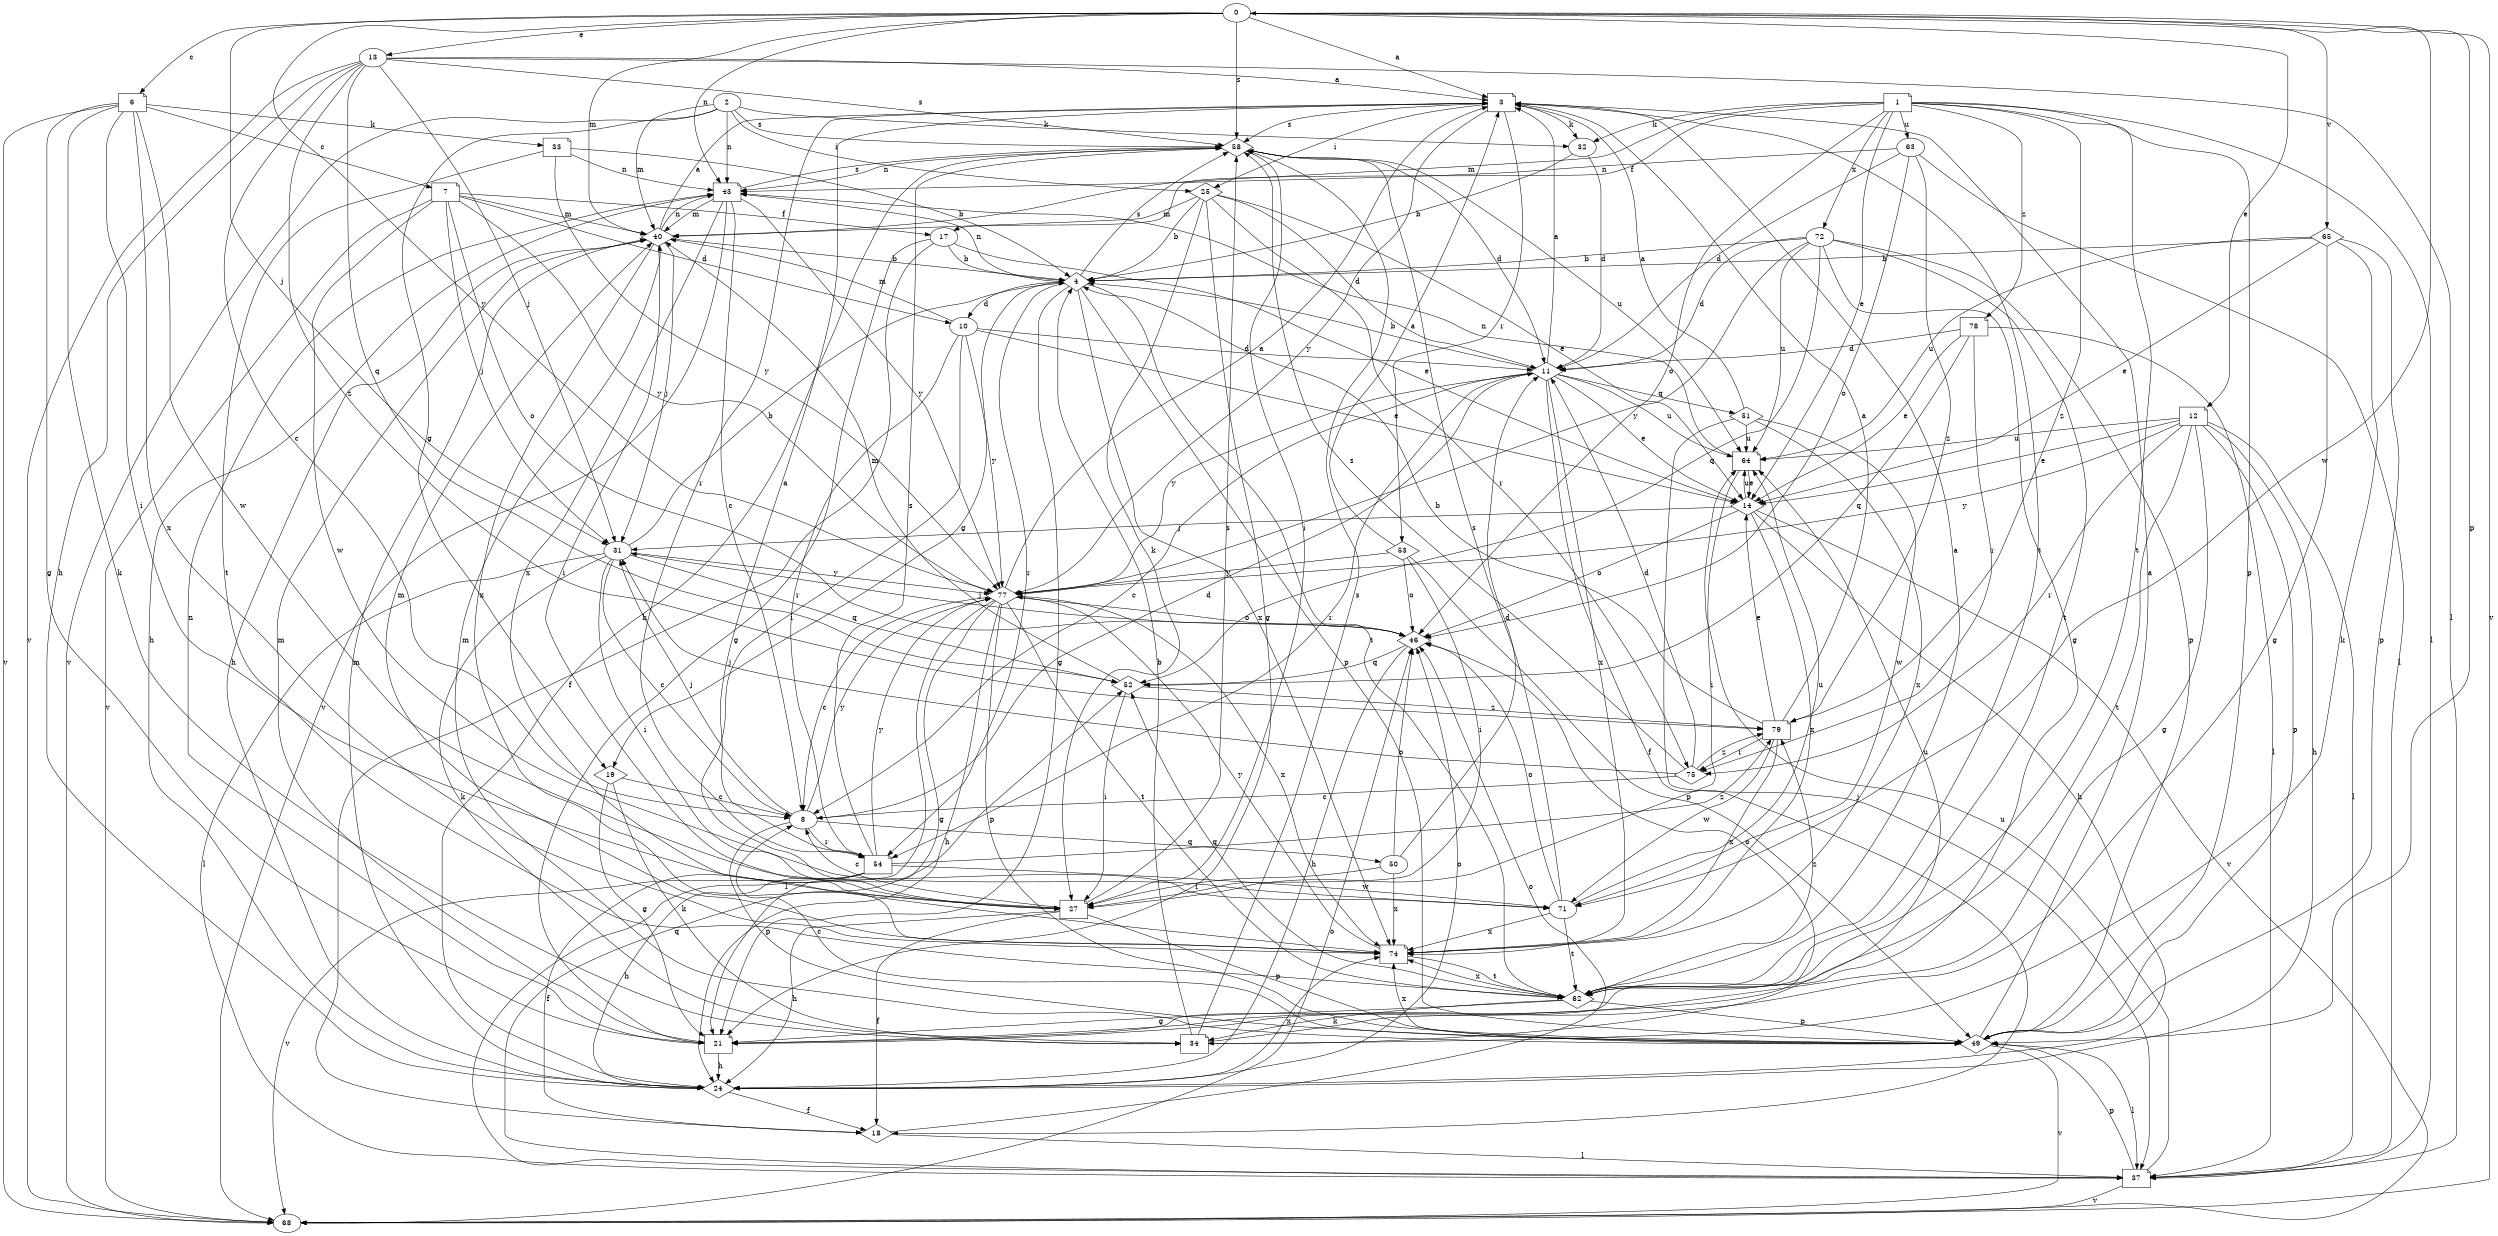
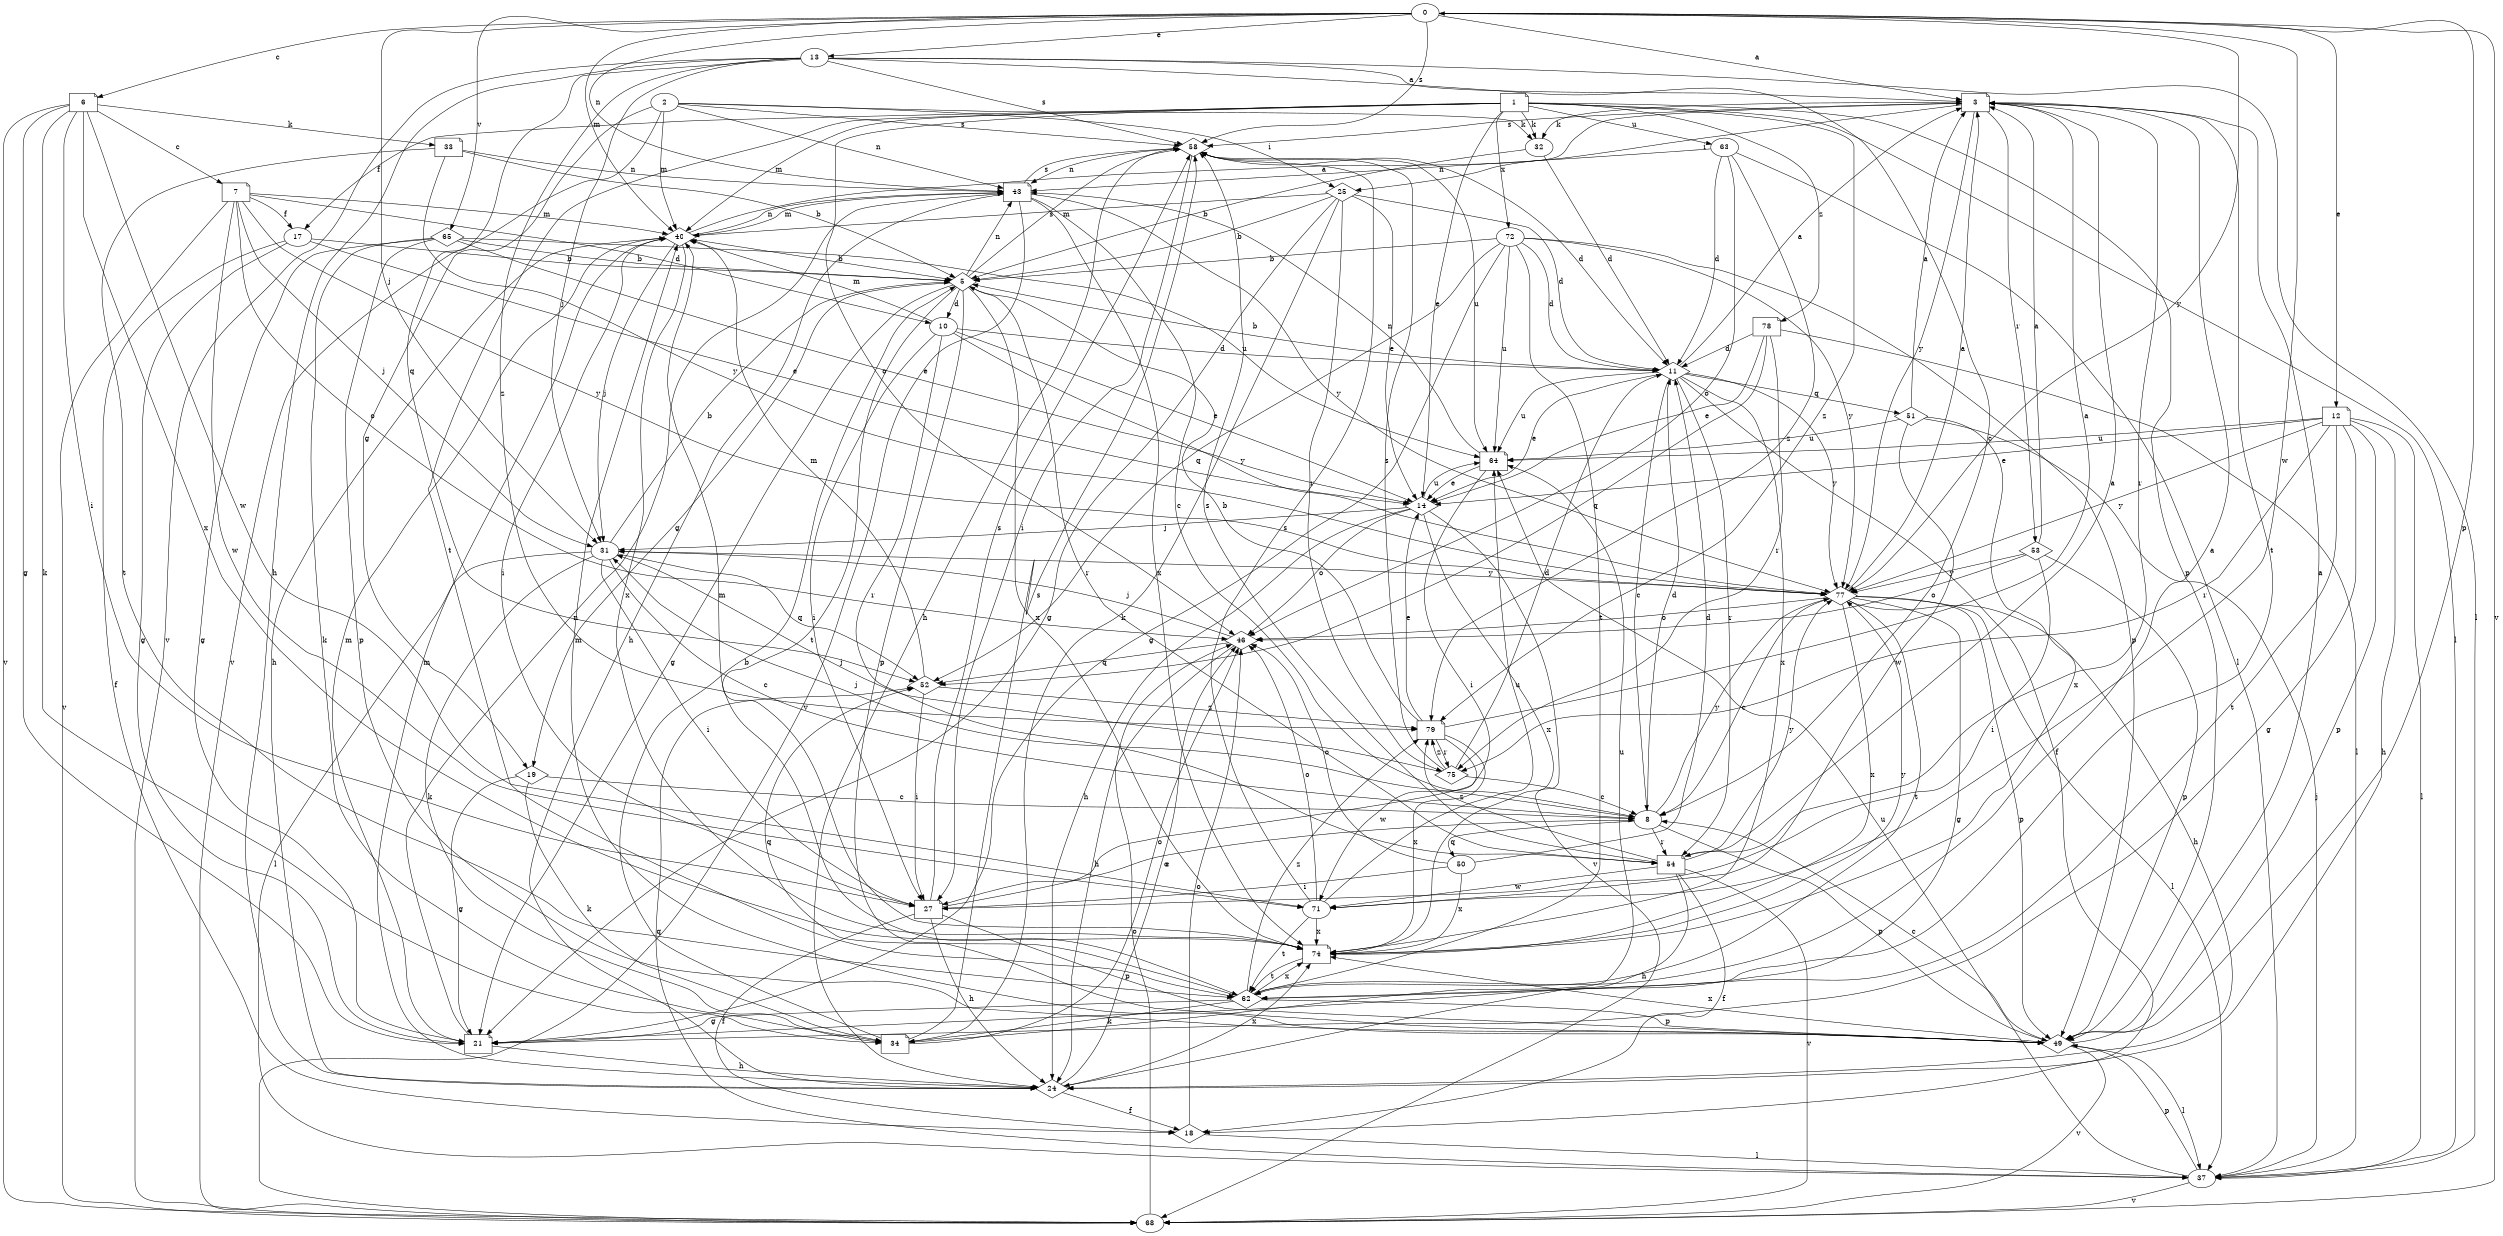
(1076, 282) -> (963, 282)
(1146, 553) -> (1078, 641)
(2136, 1178) -> (2202, 1178)
